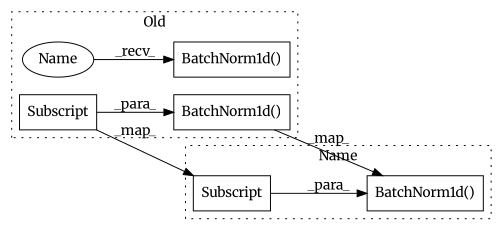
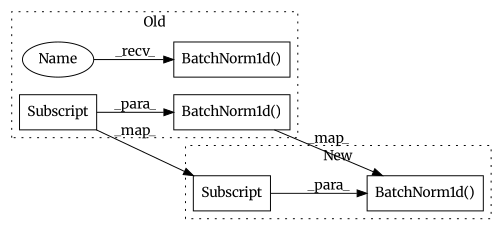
(338, 157) -> (338, 157)
